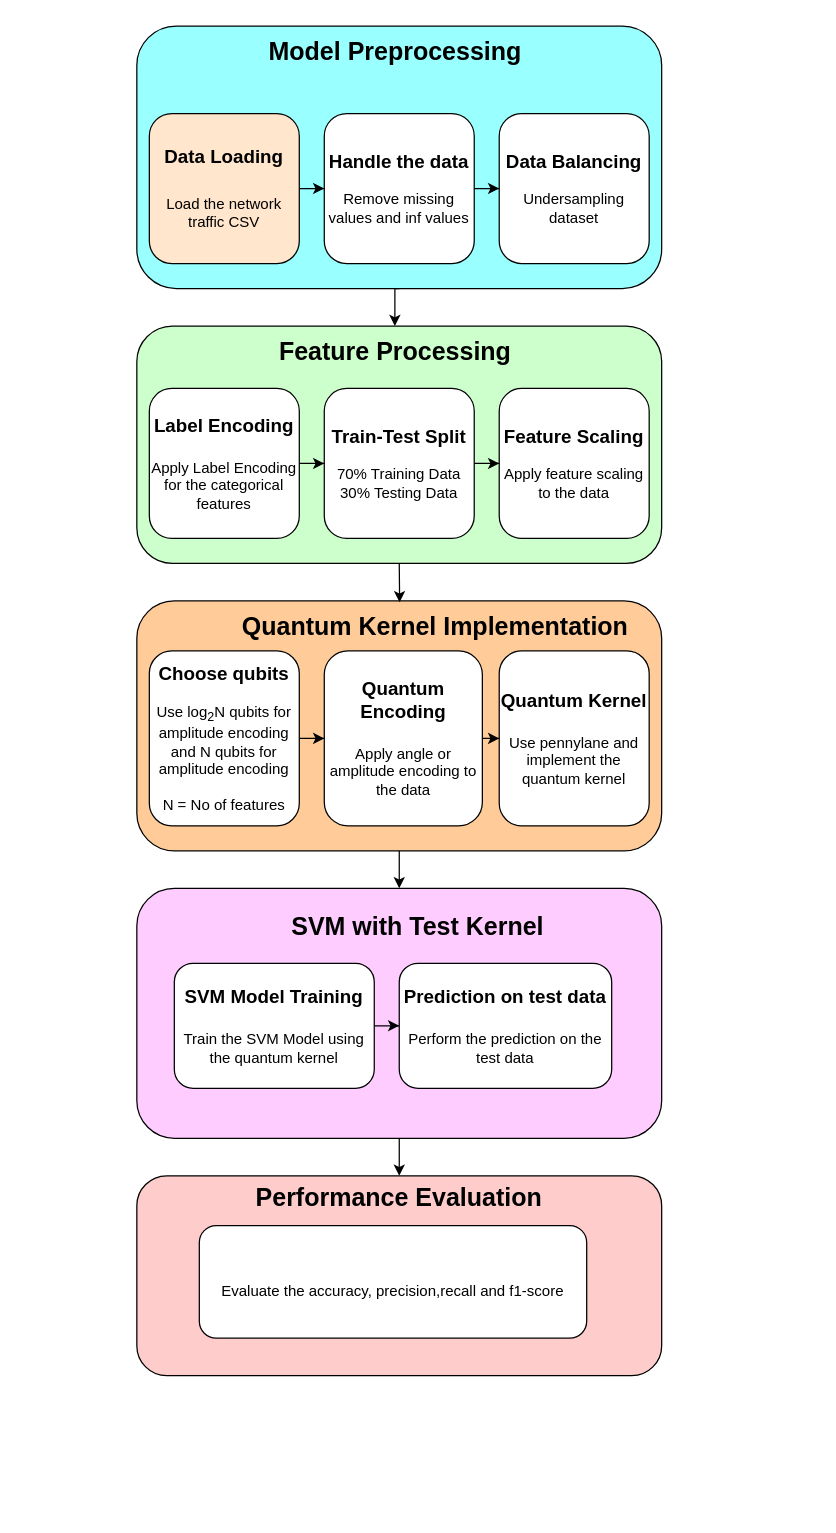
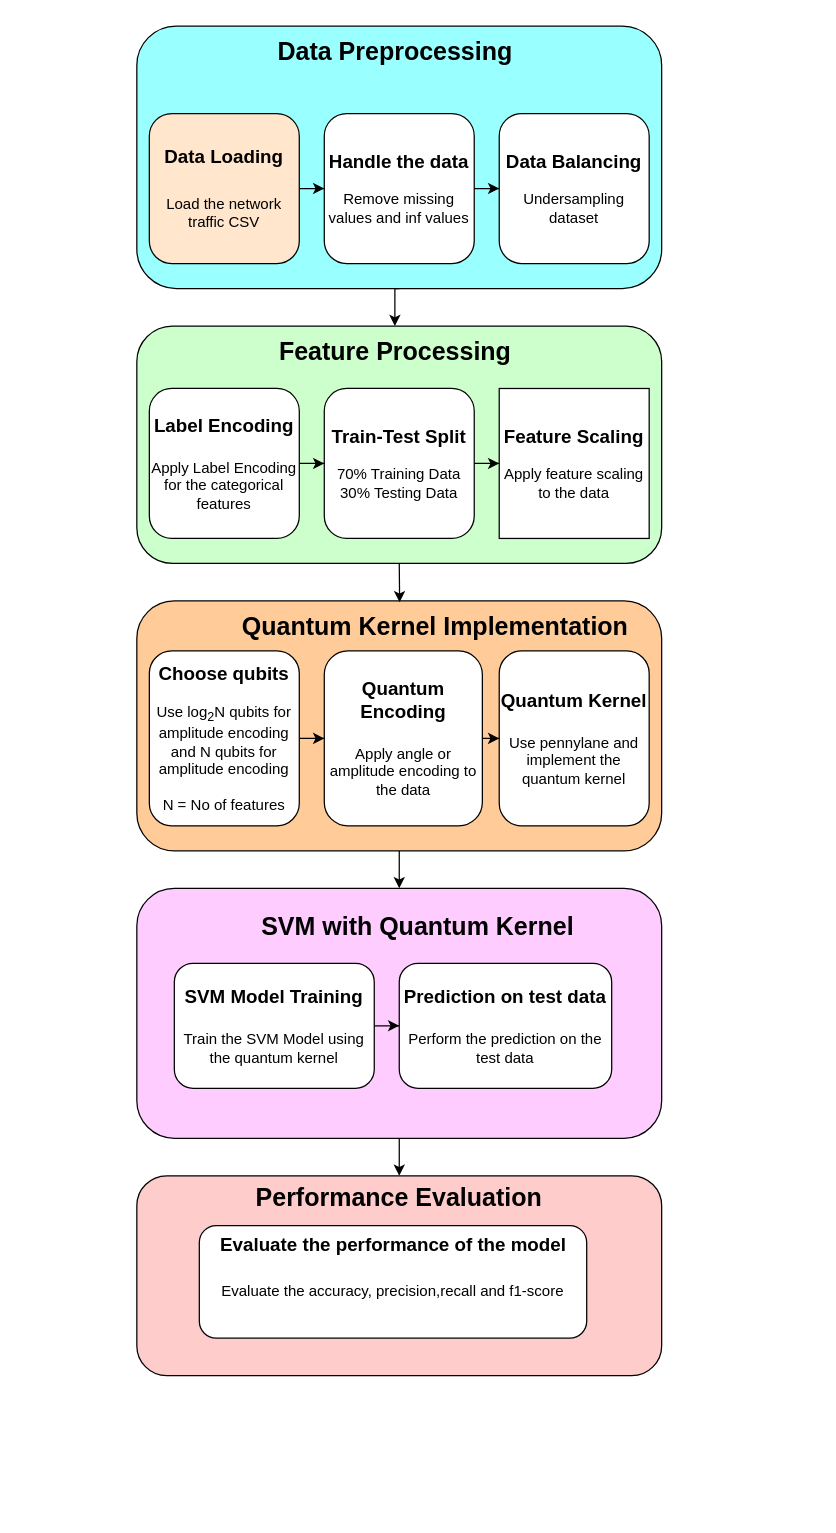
(396, 51) -> (396, 51)
(574, 463) -> (574, 463)
(418, 926) -> (418, 926)
none -> (393, 1244)
